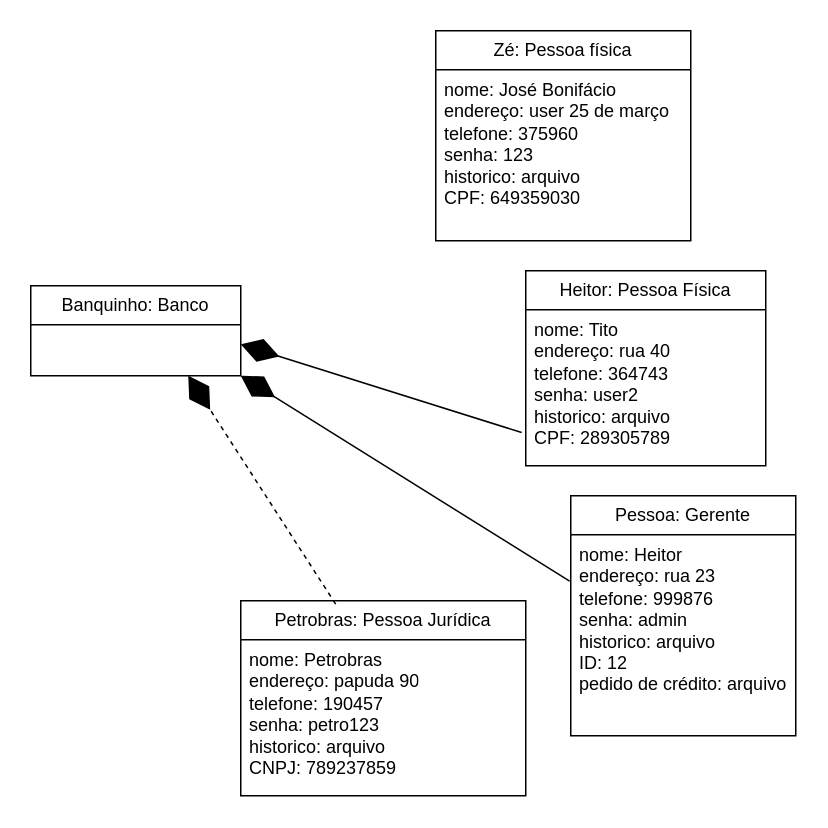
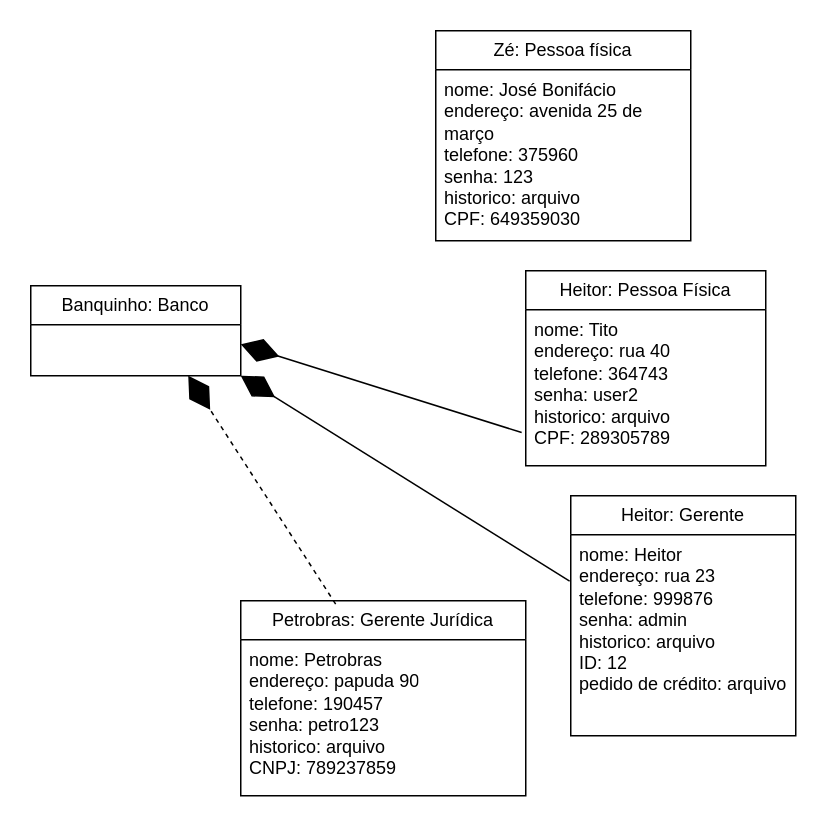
(564, 145) -> (565, 156)
(683, 515) -> (683, 515)
(383, 620) -> (383, 620)
